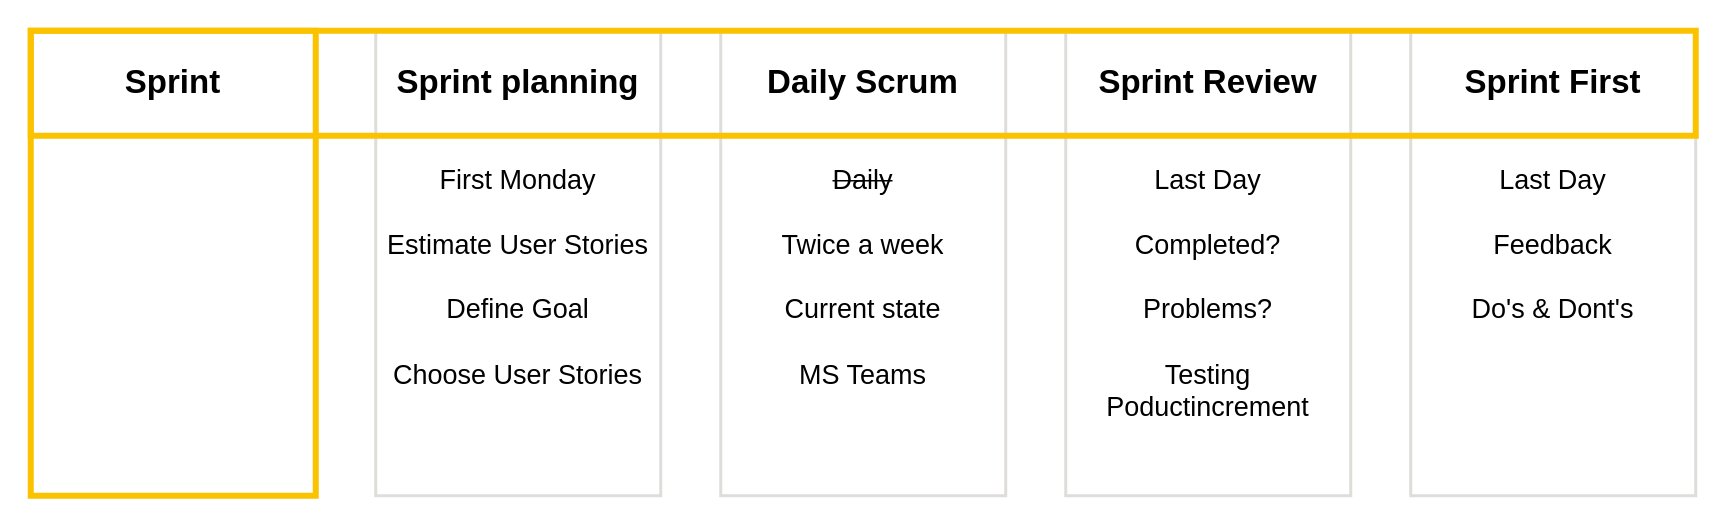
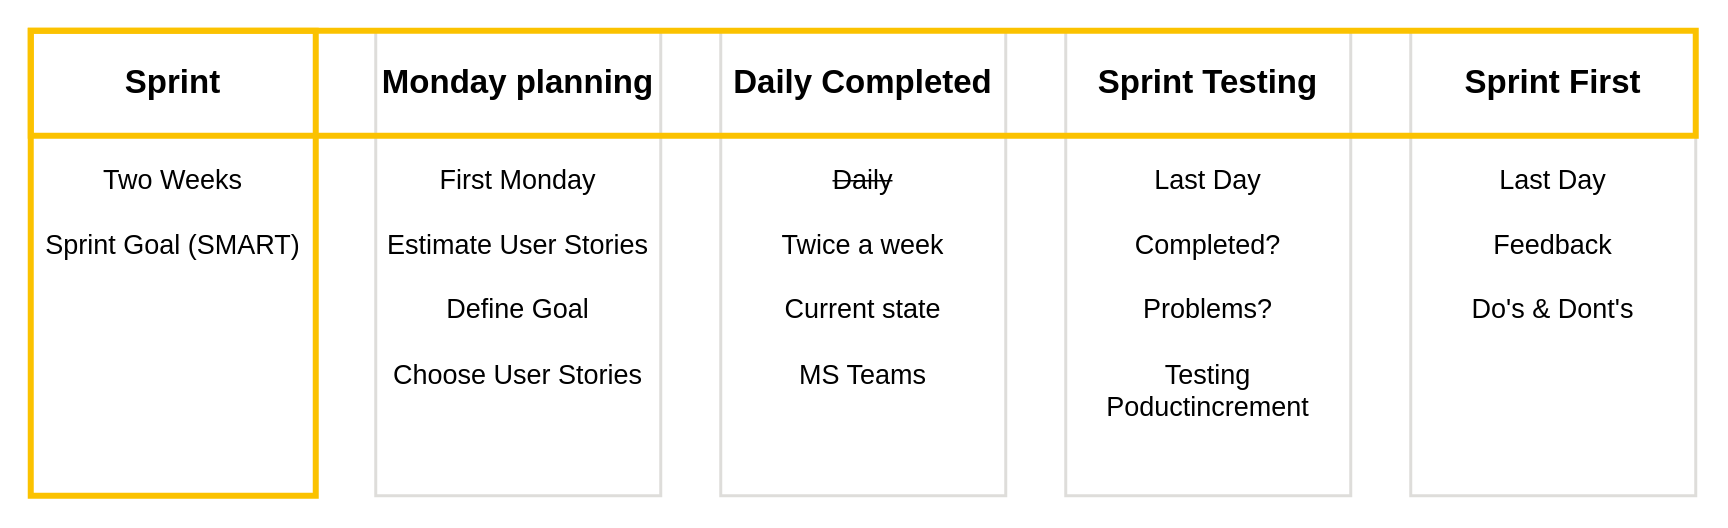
(518, 83) -> (518, 83)
(863, 83) -> (863, 83)
(1208, 83) -> (1208, 83)
none -> (173, 338)
